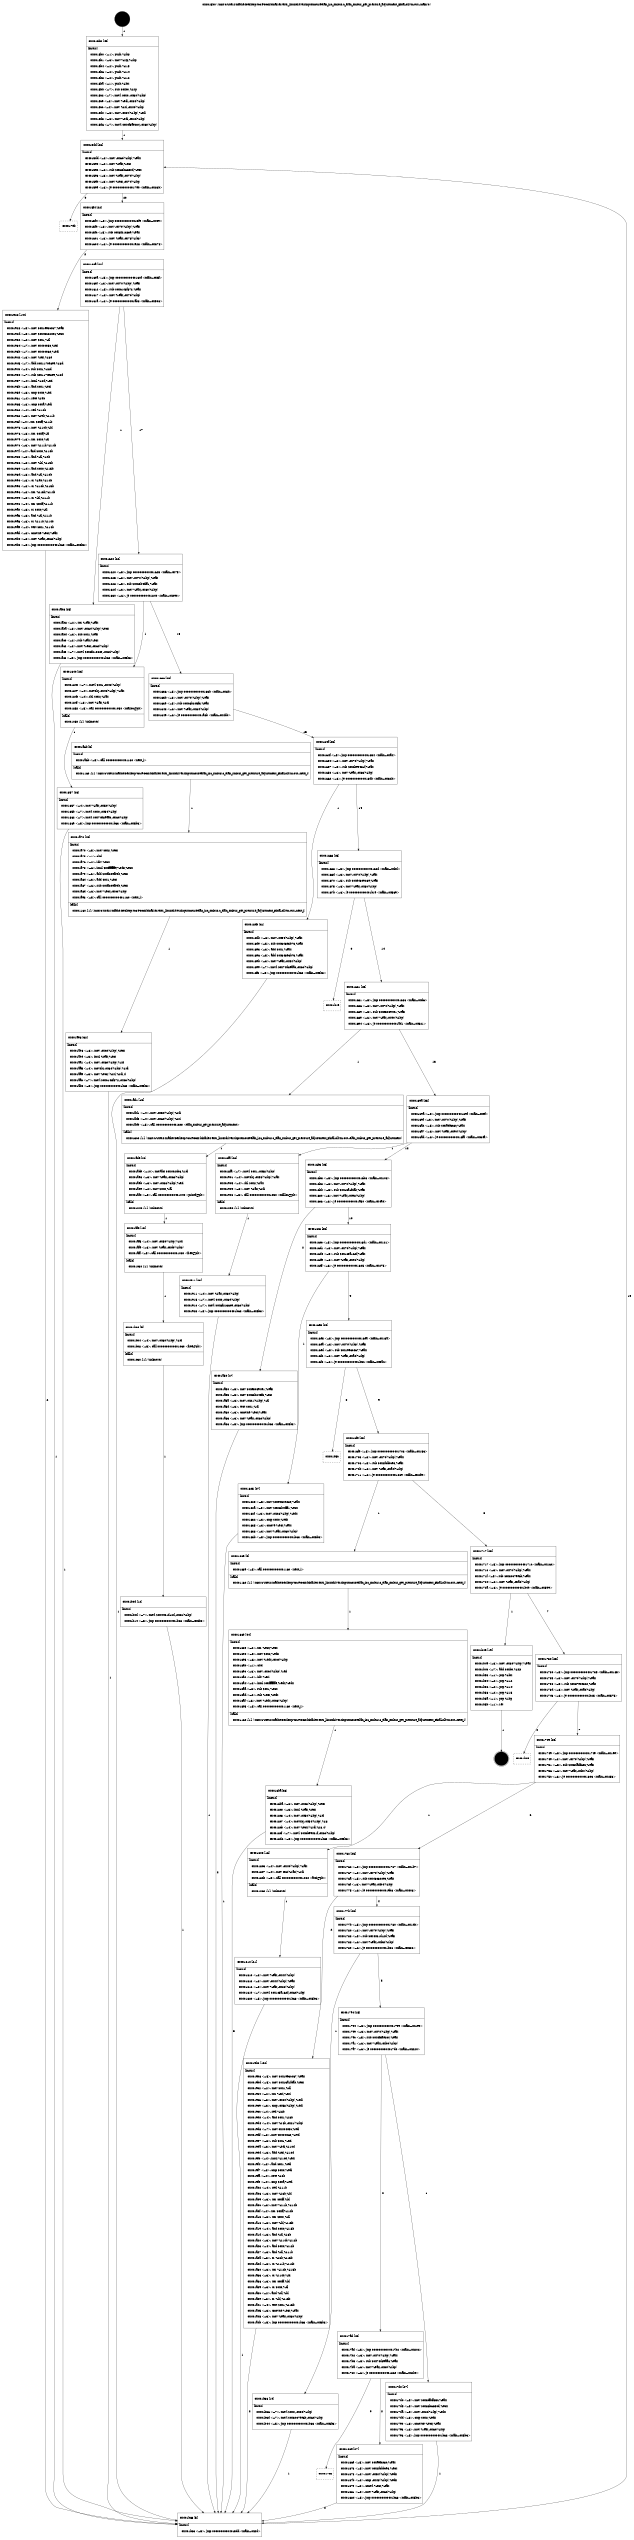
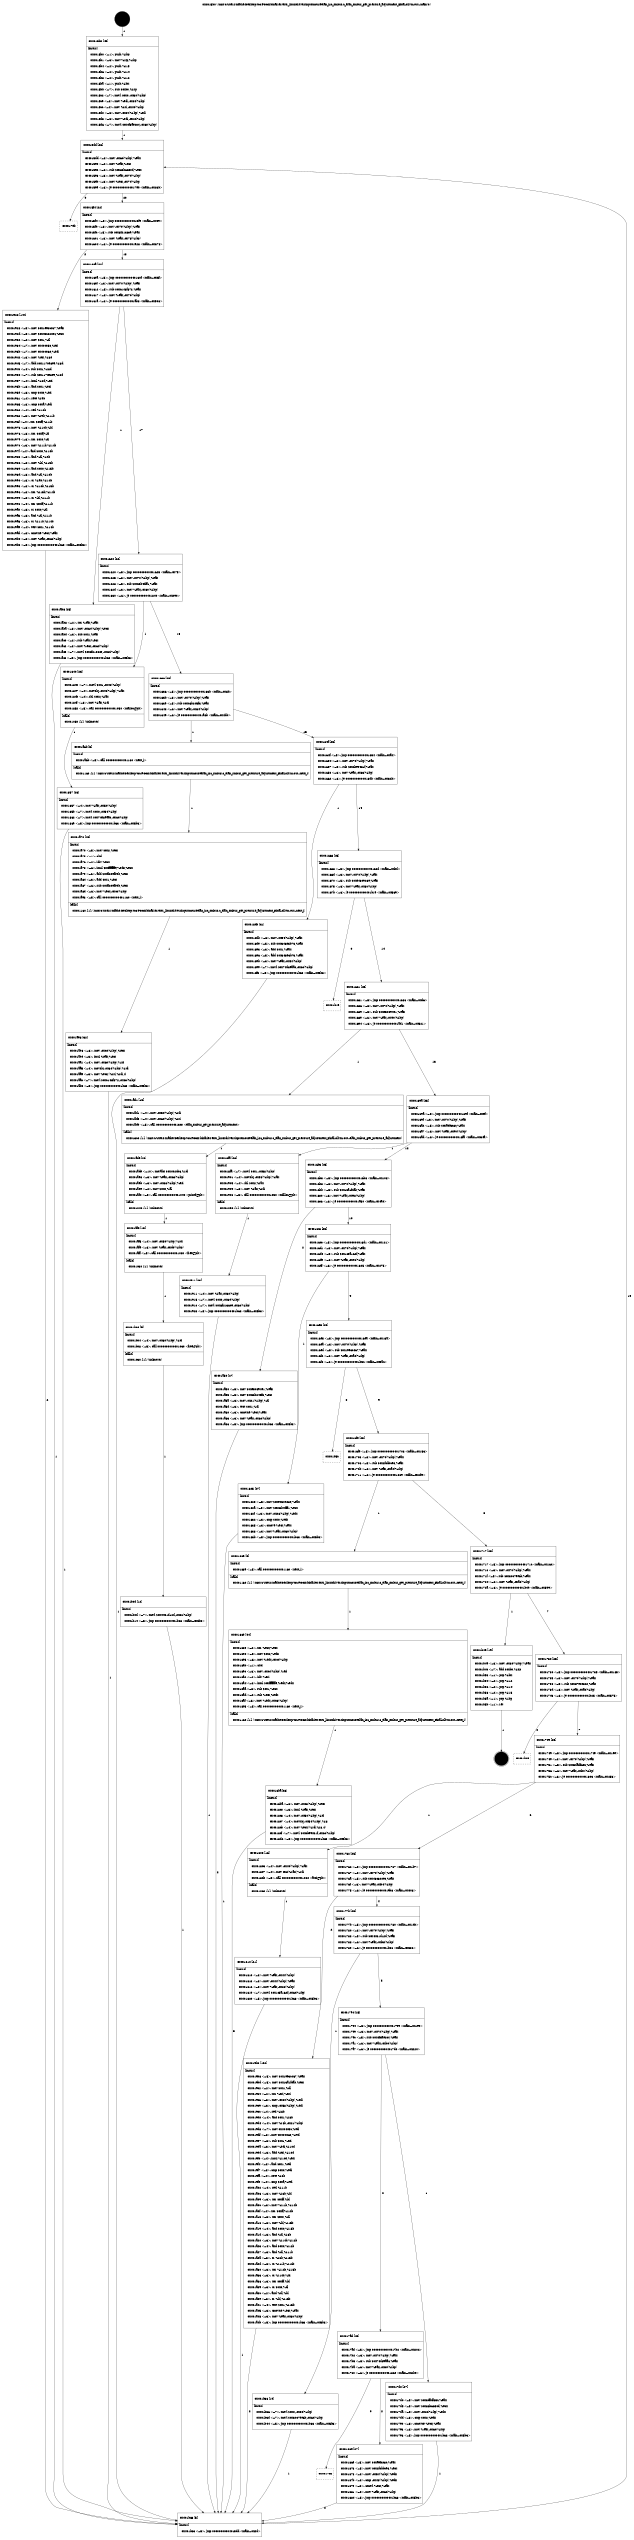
none -> (122, 254)
none -> (191, 730)
